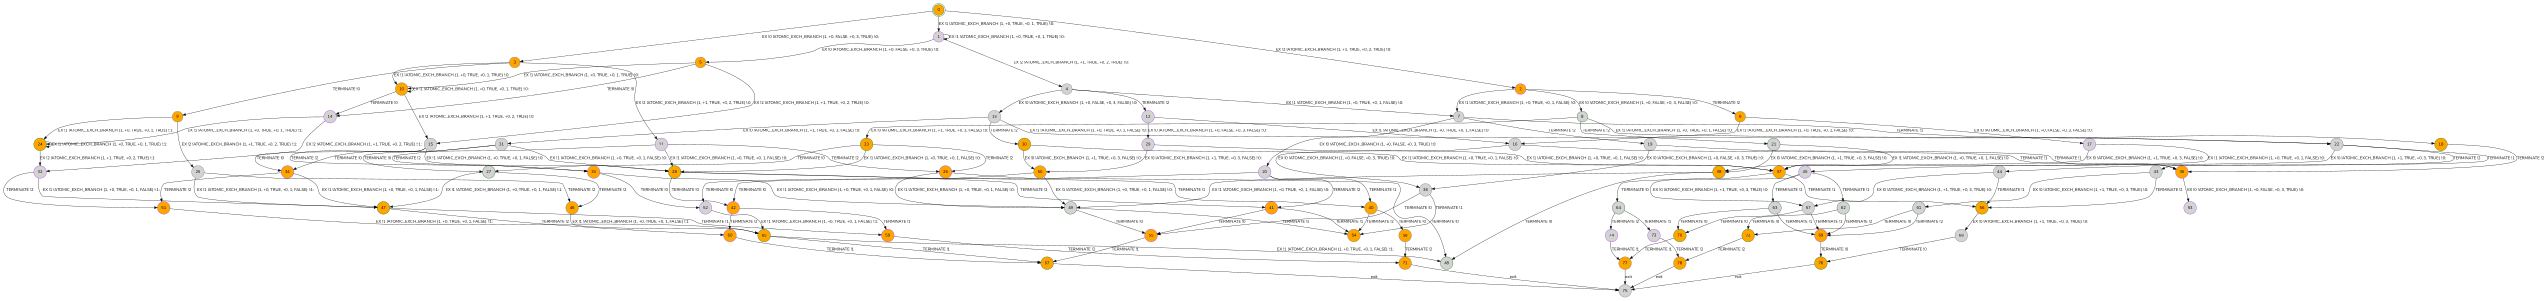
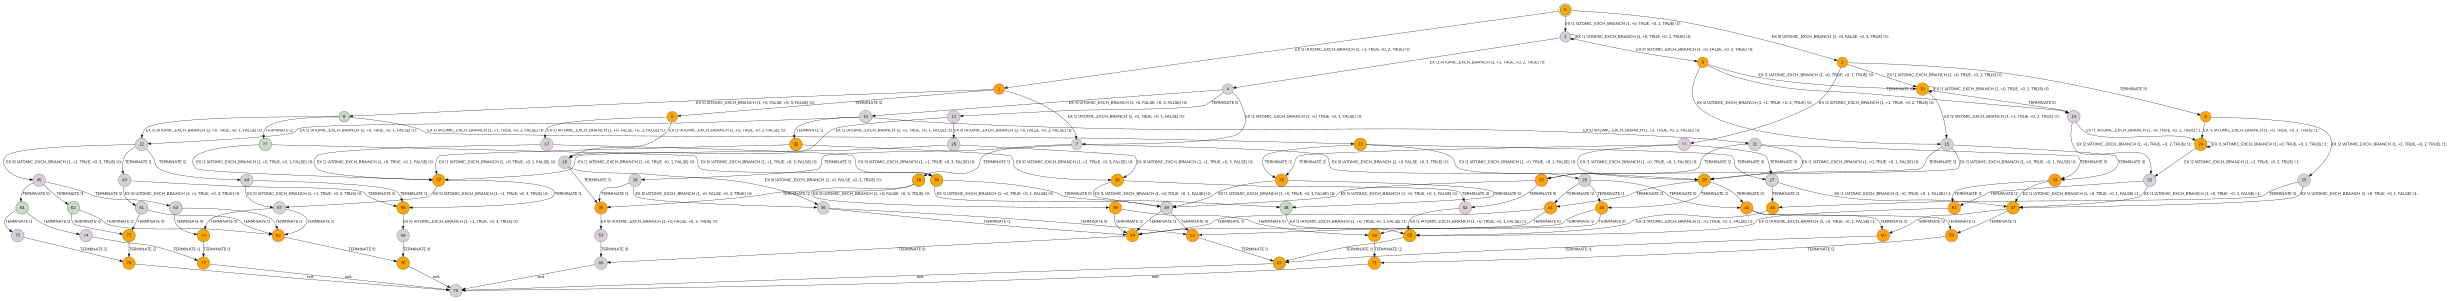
(1148, 144) -> (954, 144)
none -> (1115, 208)
(1104, 246) -> (1340, 229)
none -> (601, 263)
